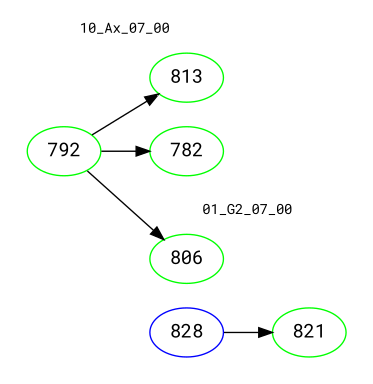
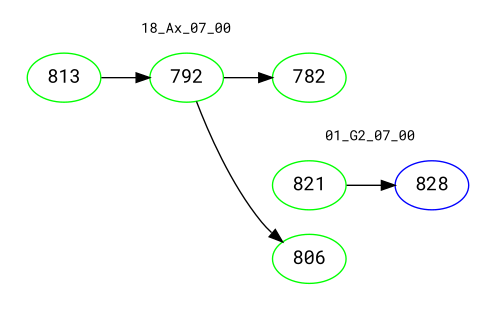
(125, 29) -> (187, 29)
(119, 118) -> (119, 78)
(241, 332) -> (364, 185)
